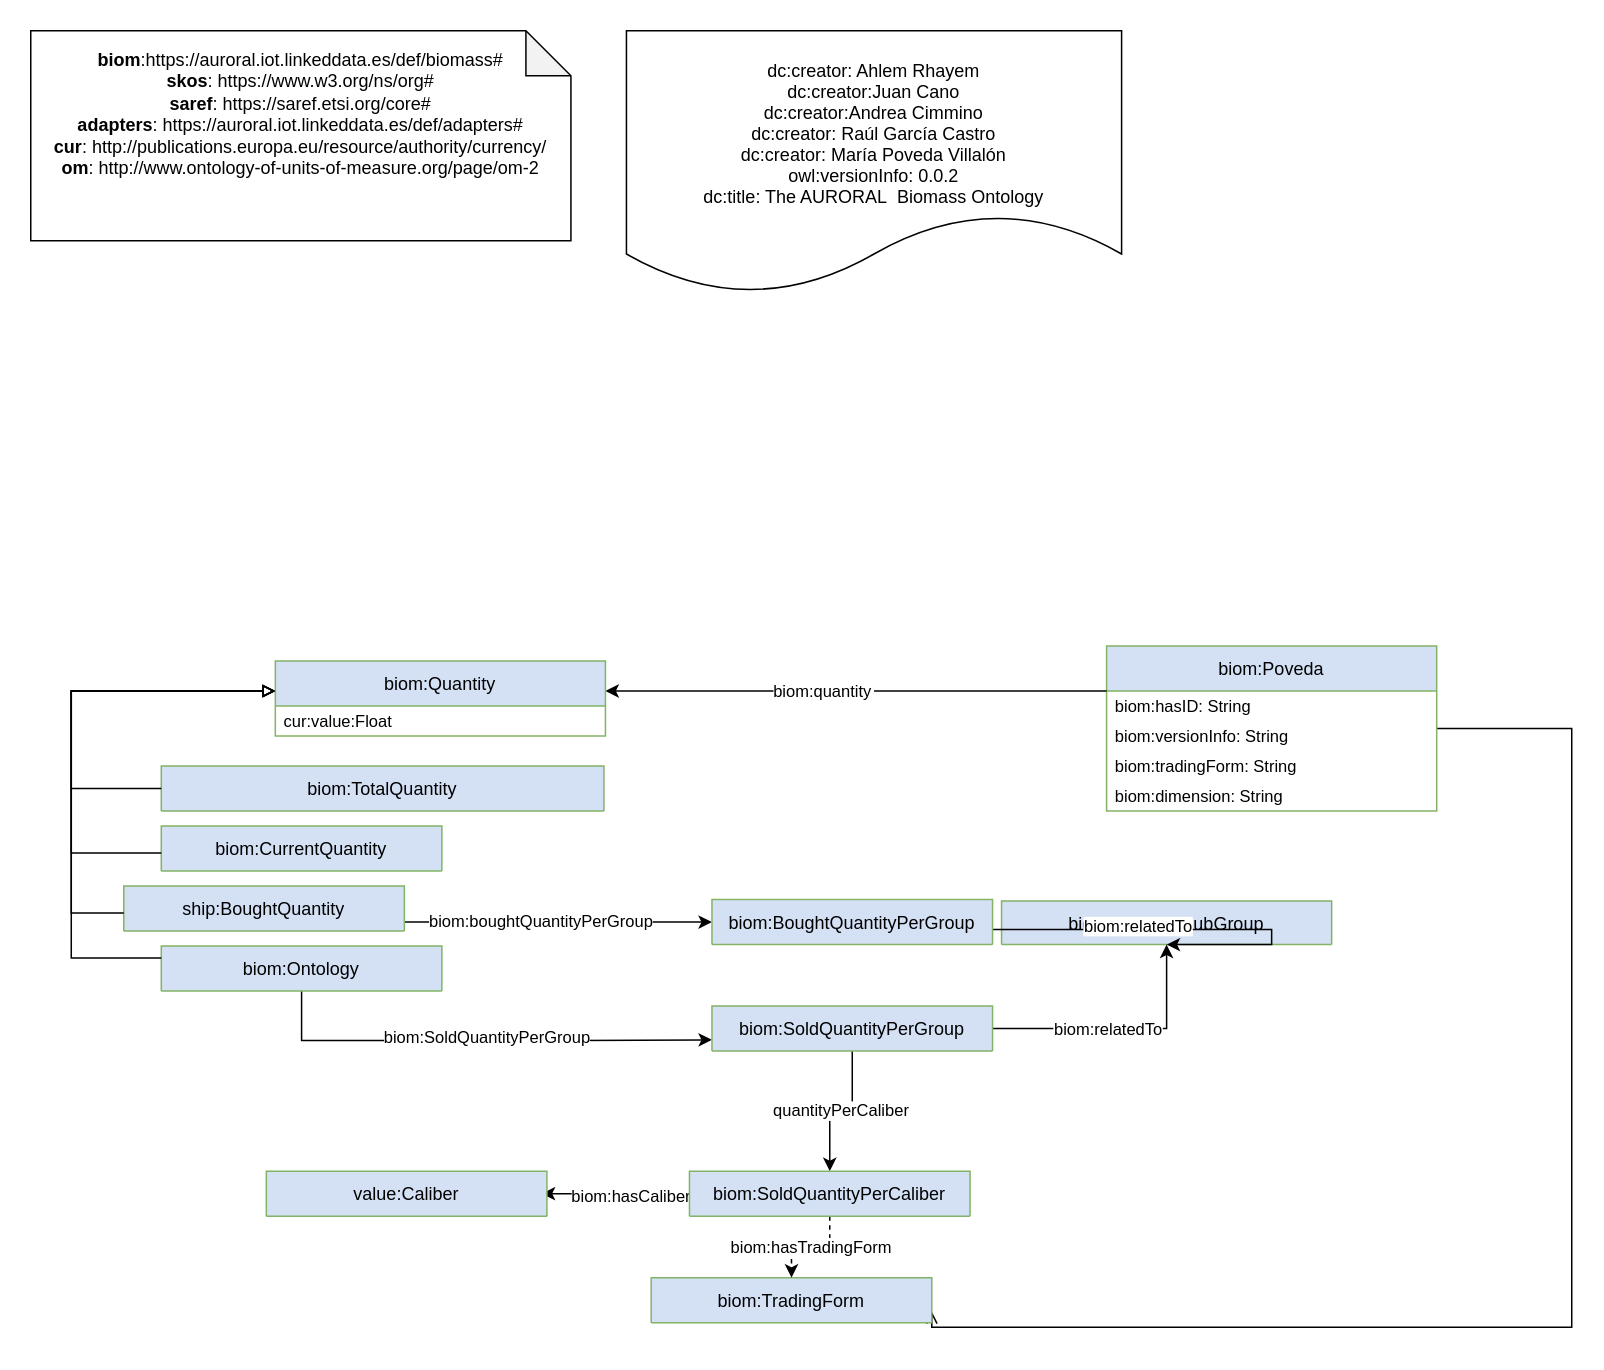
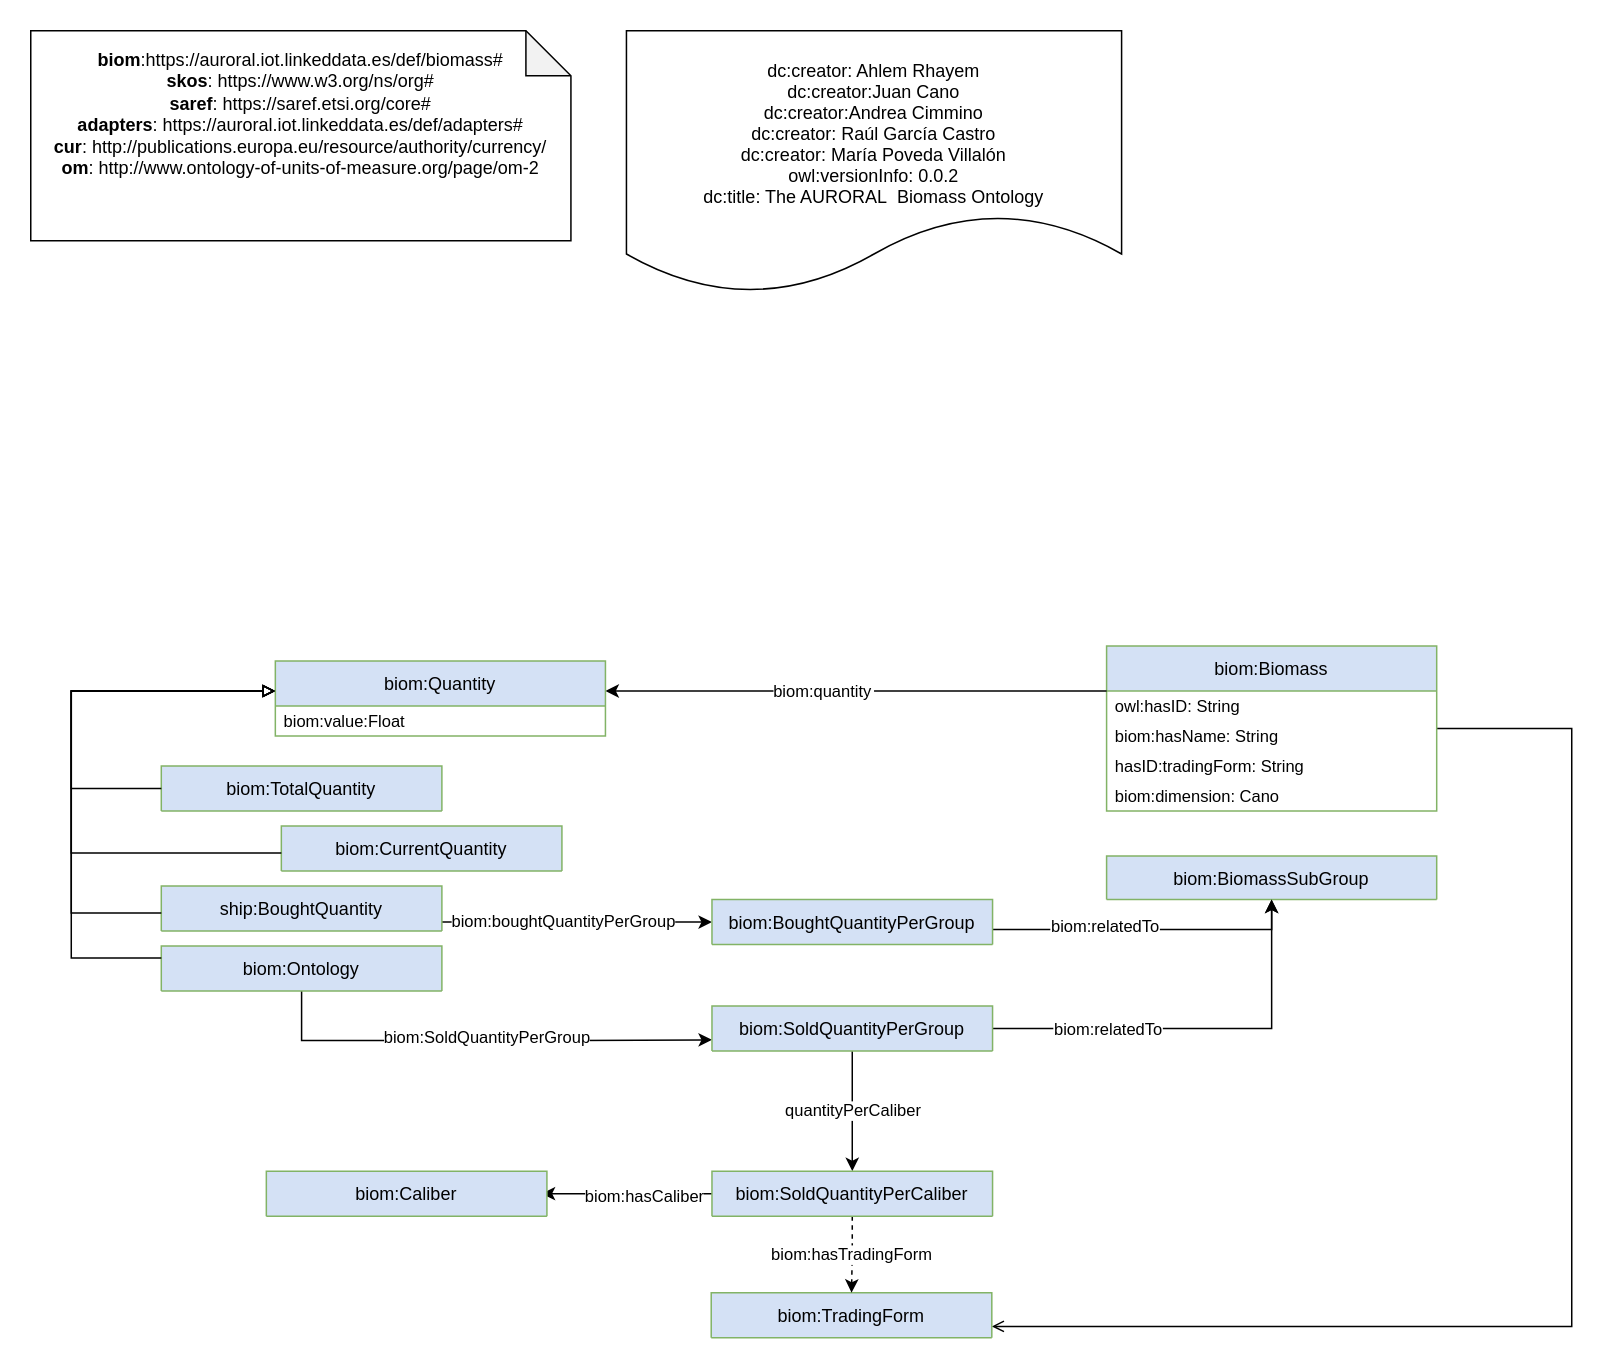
(1271, 669) -> (1271, 669)
(1187, 706) -> (1182, 706)
(344, 721) -> (347, 721)
(1213, 736) -> (1196, 736)
(1213, 766) -> (1219, 766)
(383, 788) -> (302, 788)
(1201, 796) -> (1194, 796)
(302, 848) -> (422, 848)
(264, 908) -> (302, 908)
(1166, 923) -> (1271, 878)
(830, 1193) -> (852, 1193)
(406, 1194) -> (406, 1194)
(791, 1300) -> (851, 1315)
